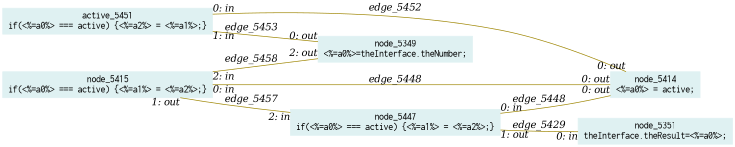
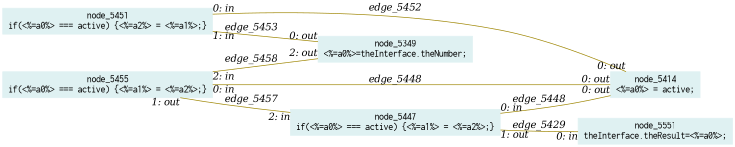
(108, 21) -> (108, 21)
(108, 85) -> (108, 85)
(655, 131) -> (655, 131)
